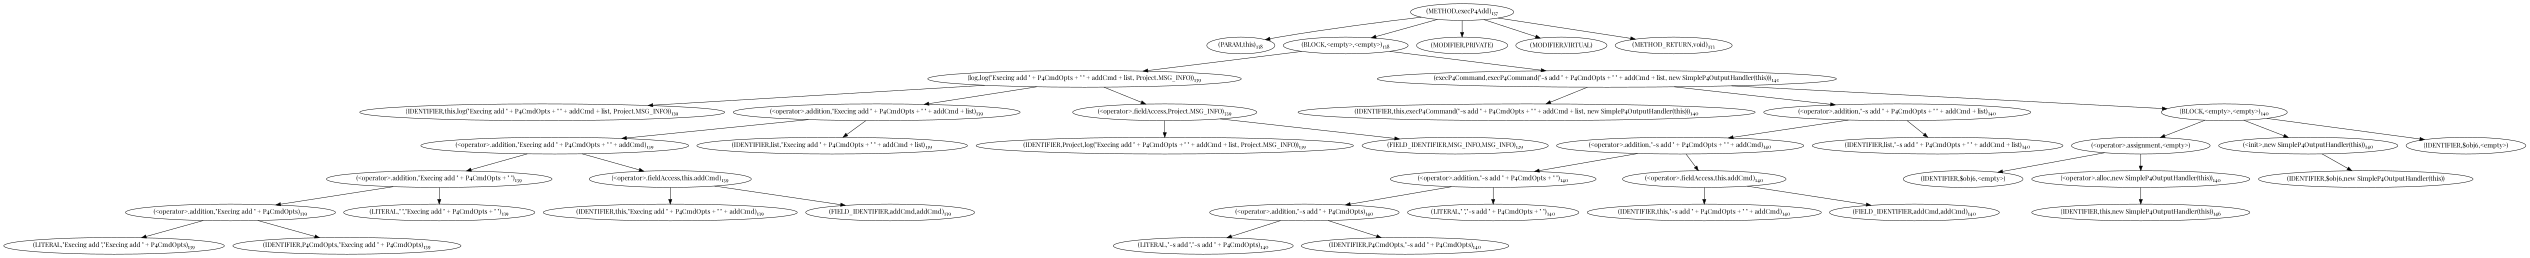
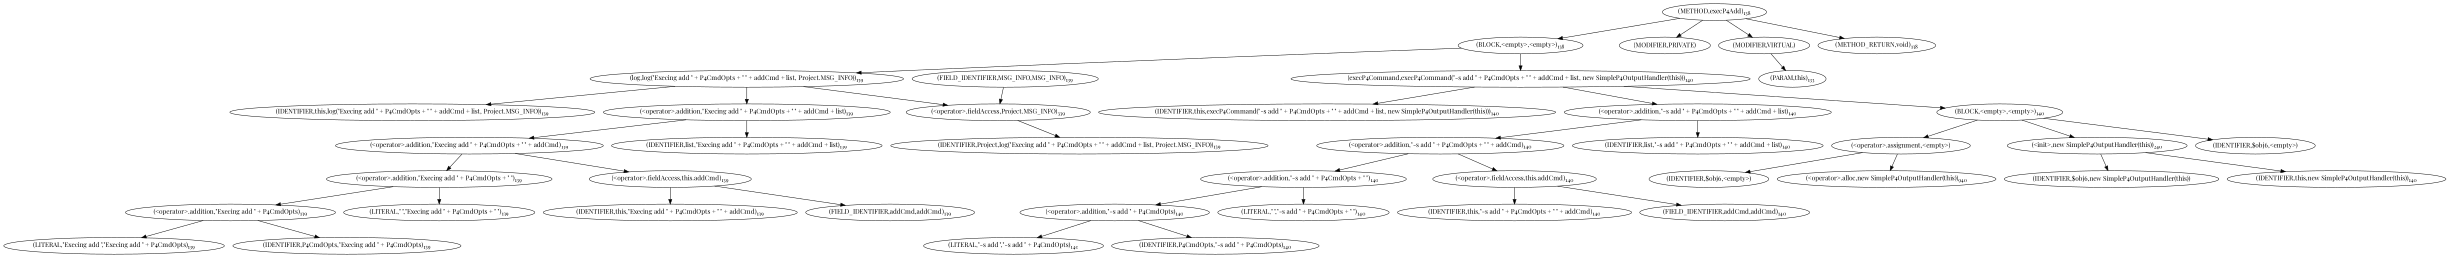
(1495, 11) -> (1747, 11)
(1346, 27) -> (1777, 60)
(1260, 45) -> (1811, 78)
(1711, 45) -> (1915, 45)
(1307, 129) -> (1002, 93)
(1519, 145) -> (1069, 78)
(2369, 145) -> (2158, 145)
(2217, 178) -> (1963, 178)
(2141, 193) -> (2213, 162)
(2217, 212) -> (2413, 178)
